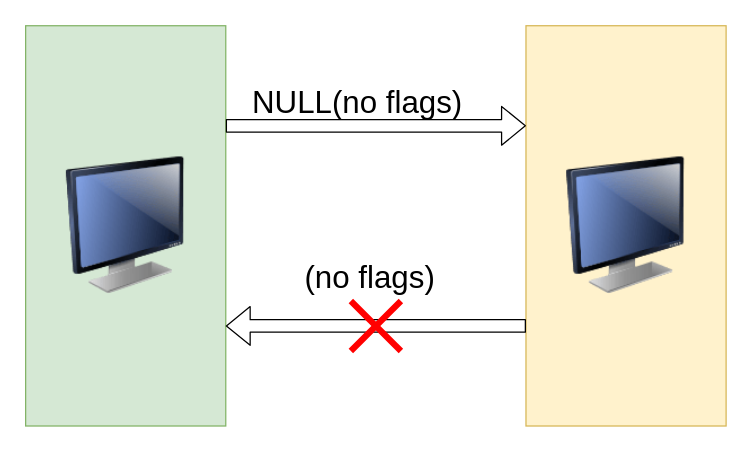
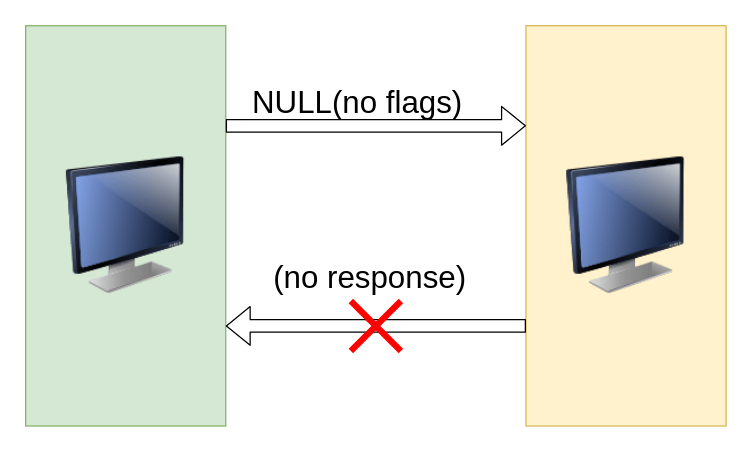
(370, 276) -> (370, 276)
